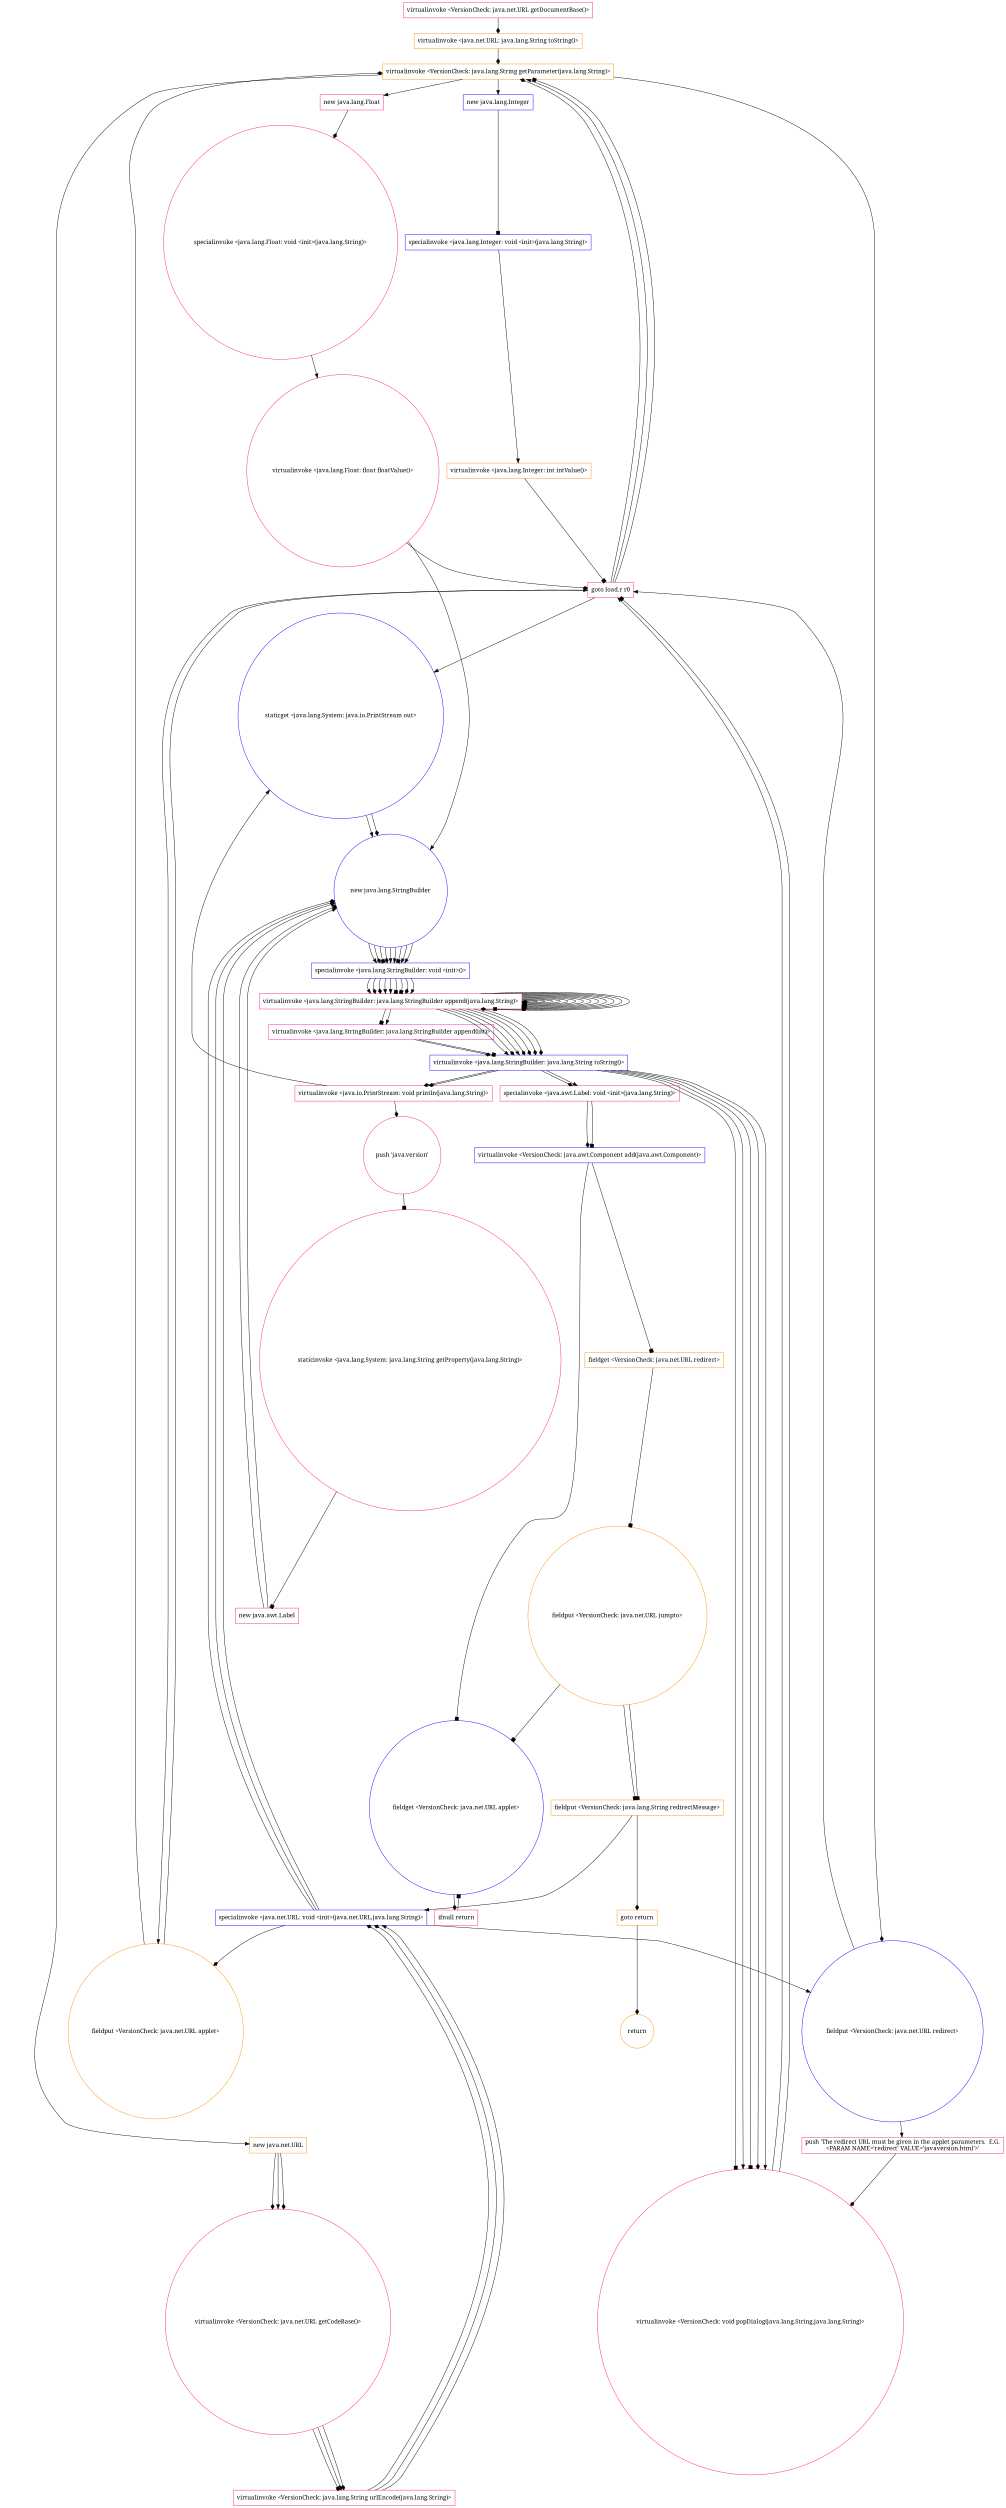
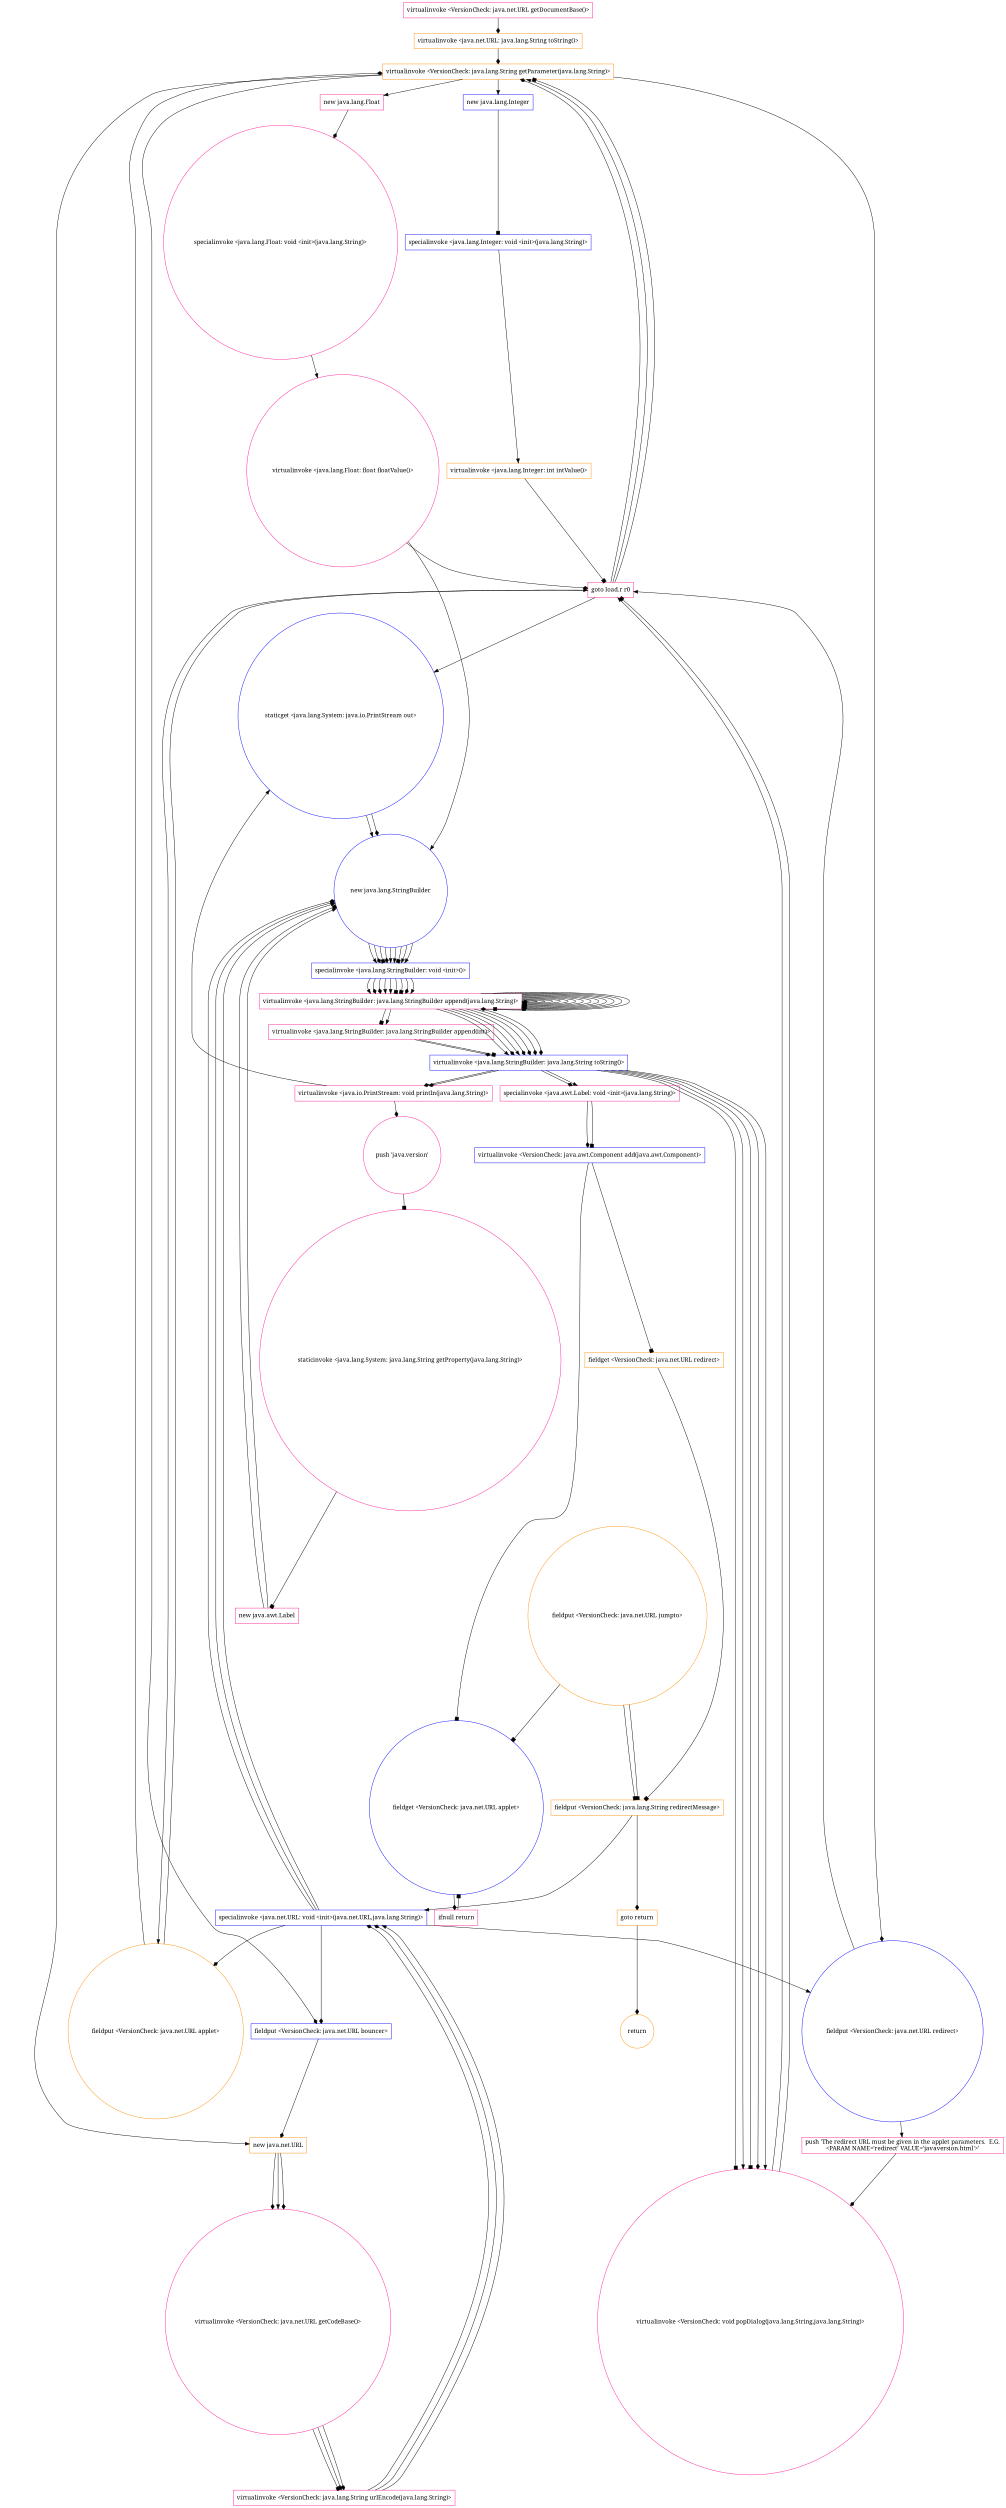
(642, 1445) -> (721, 1588)
none -> (321, 2031)
